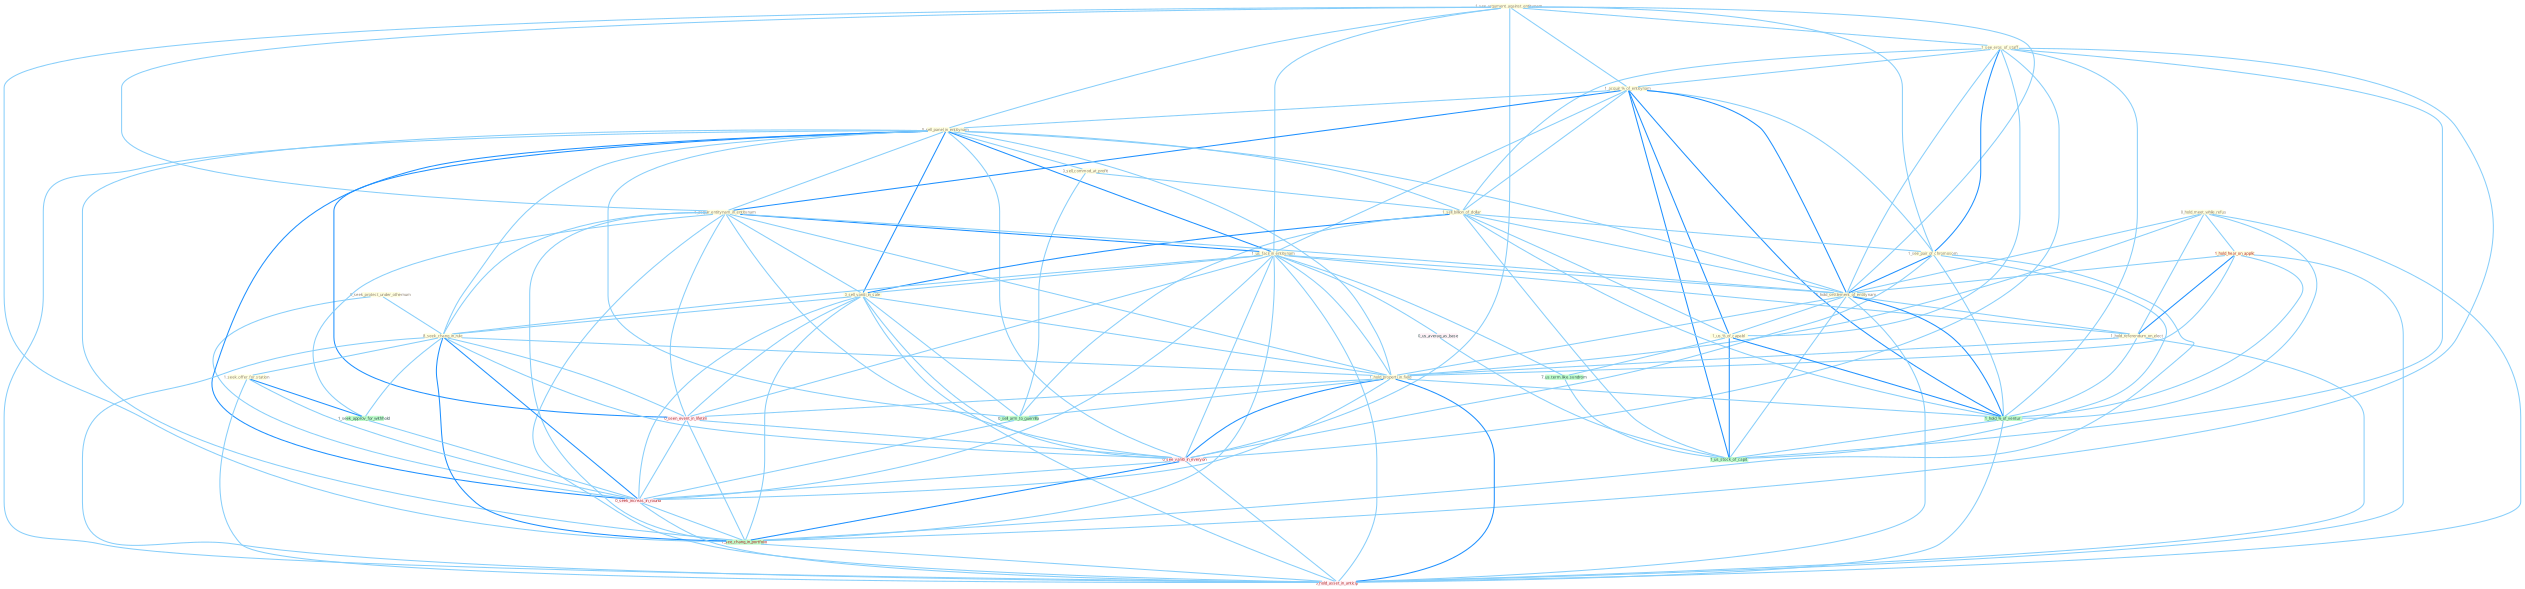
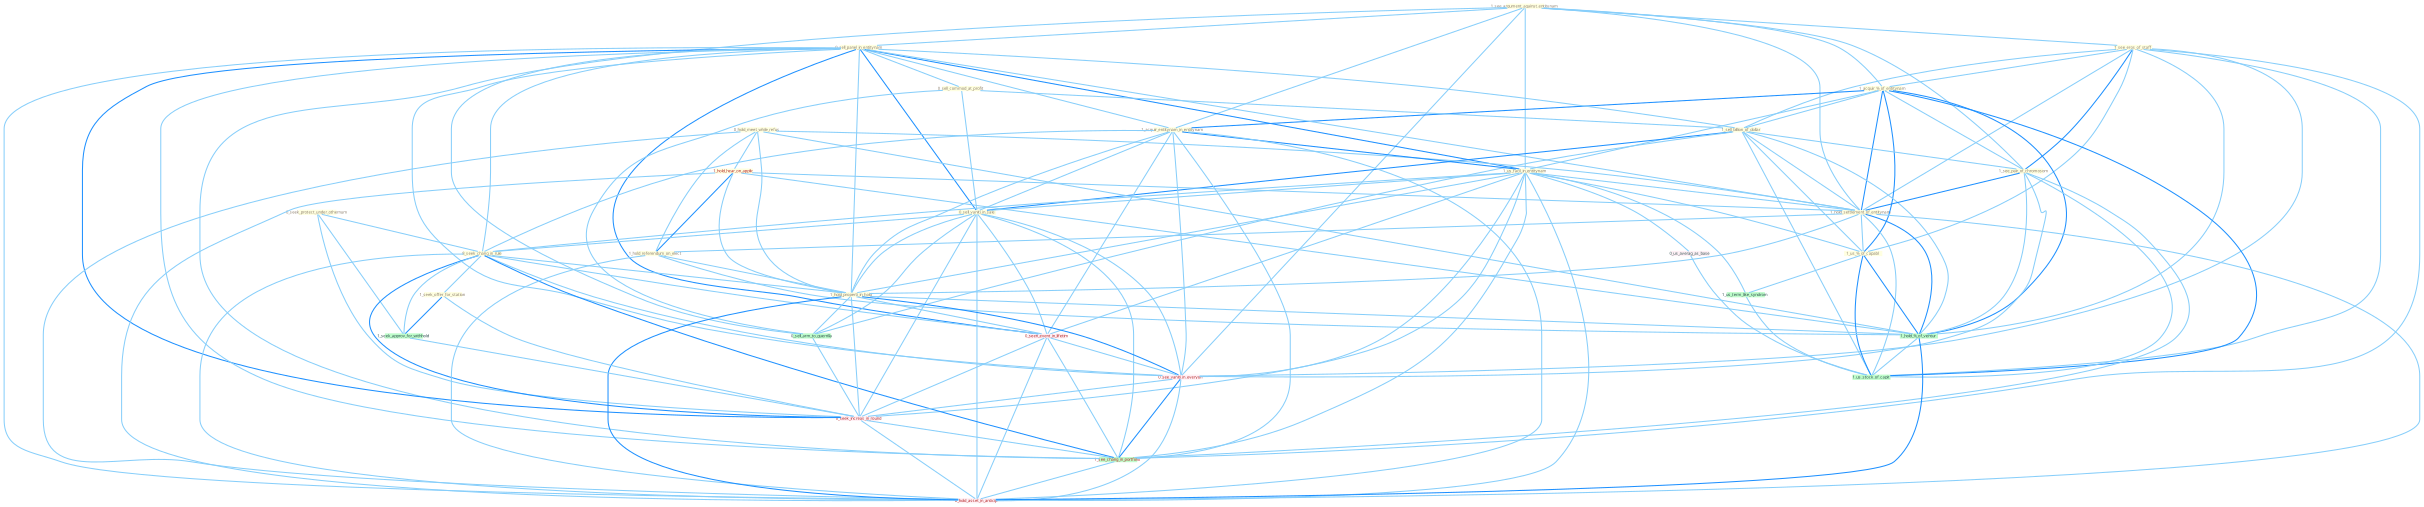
(1287, 109) -> none
none -> (969, 151)
(1288, 251) -> none
(451, 254) -> (361, 274)
(1706, 295) -> (1655, 198)
(1391, 377) -> (851, 295)
(1564, 377) -> (1746, 295)
(1720, 572) -> (1717, 482)
(692, 577) -> (1012, 418)
